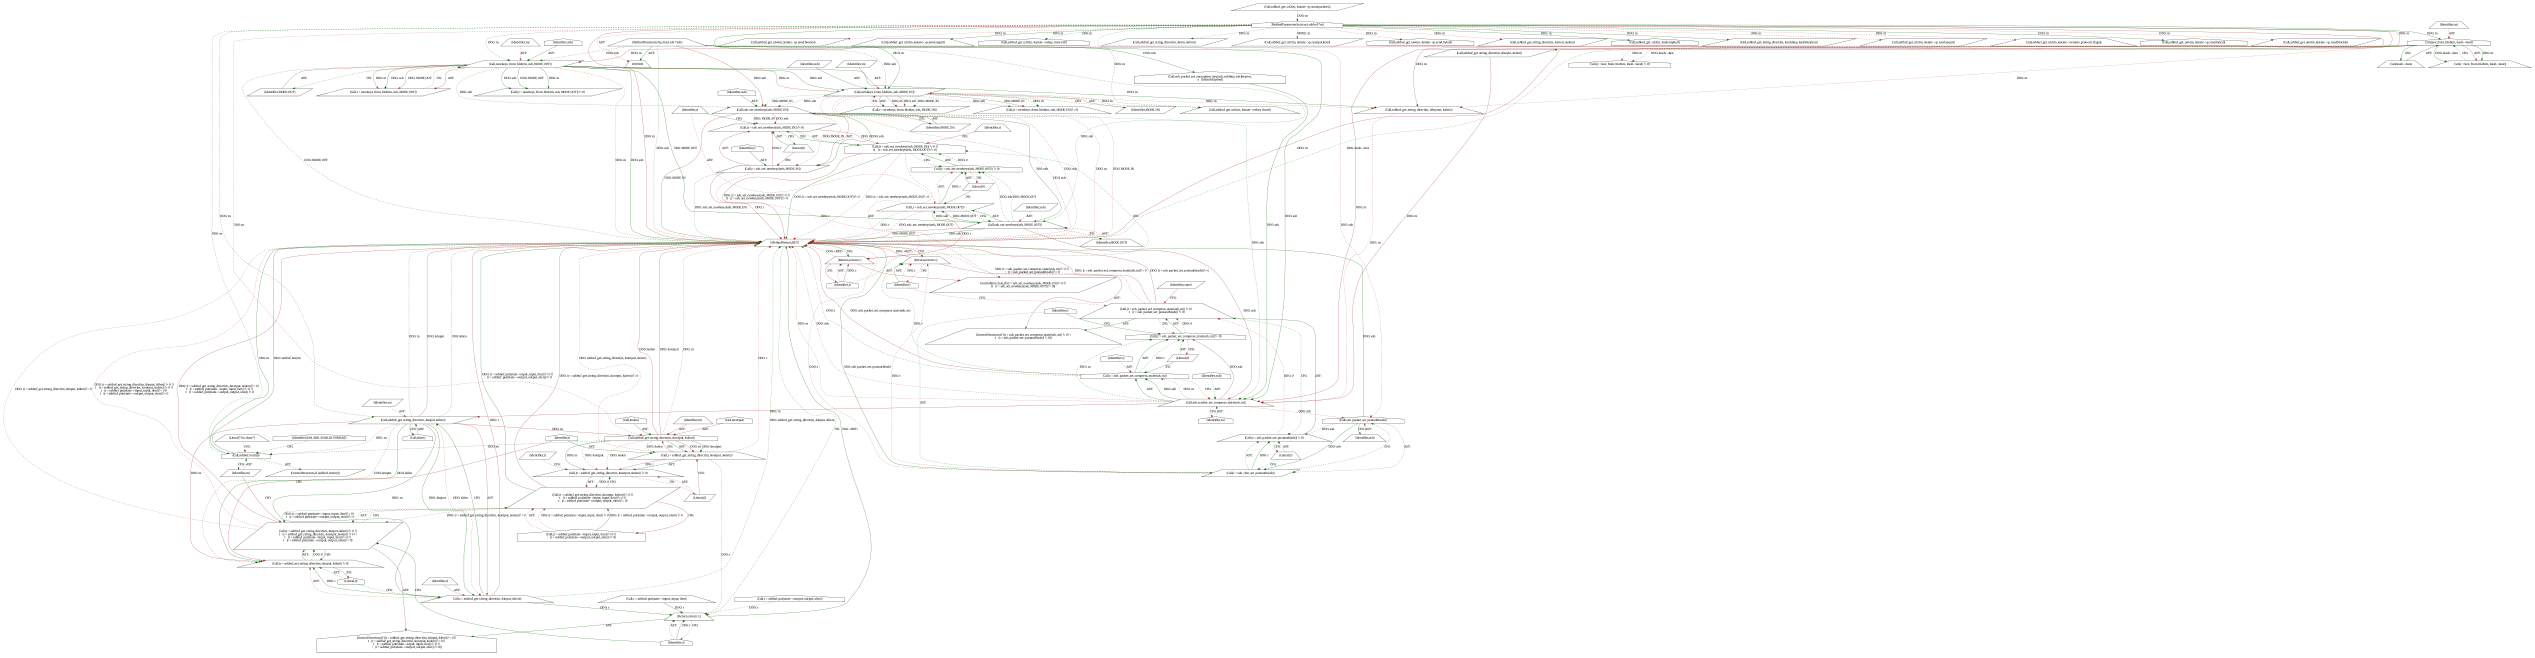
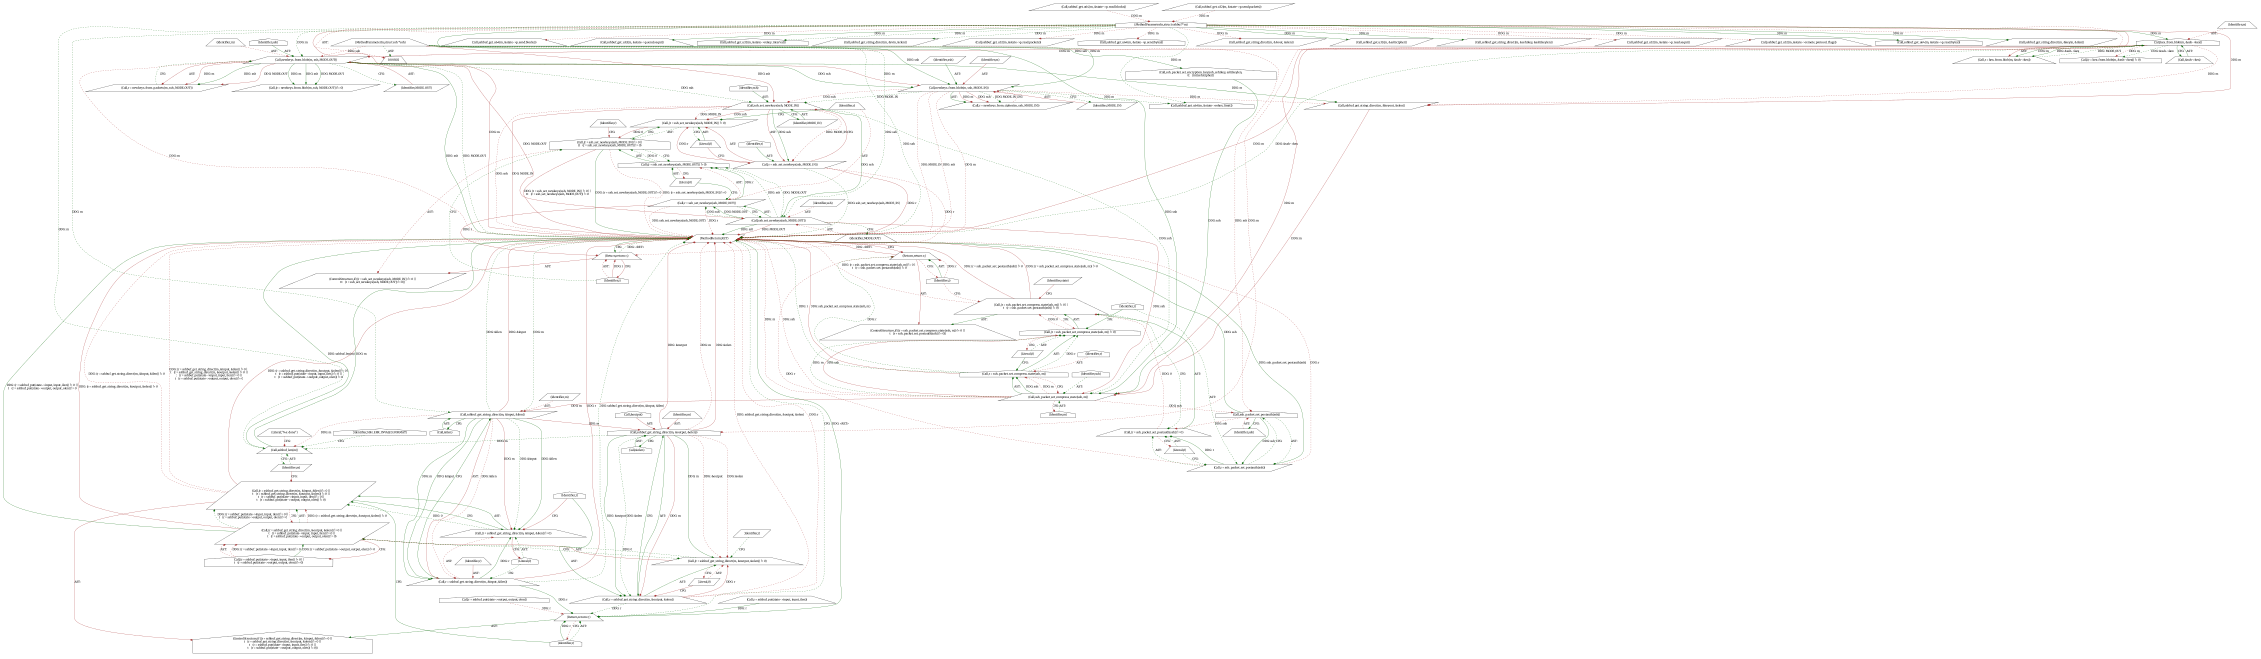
(1923, 30) -> (1127, 16)
(1304, 34) -> (1099, 34)
(783, 42) -> (504, 42)
(1655, 42) -> (1382, 42)
(843, 51) -> (694, 47)
(646, 52) -> (386, 50)
(587, 53) -> (341, 52)
(2465, 53) -> (2110, 51)
(383, 92) -> (157, 88)
(905, 110) -> (1006, 106)
(1042, 110) -> none
(1240, 110) -> (1202, 106)
(1419, 110) -> (1371, 106)
none -> (847, 136)
(719, 212) -> (533, 176)
(1376, 253) -> none
(1344, 281) -> (1261, 277)
(1216, 403) -> (1058, 397)
none -> (648, 440)
(667, 449) -> (646, 516)
(246, 456) -> (284, 450)
(315, 473) -> none
(1251, 473) -> (1240, 468)
